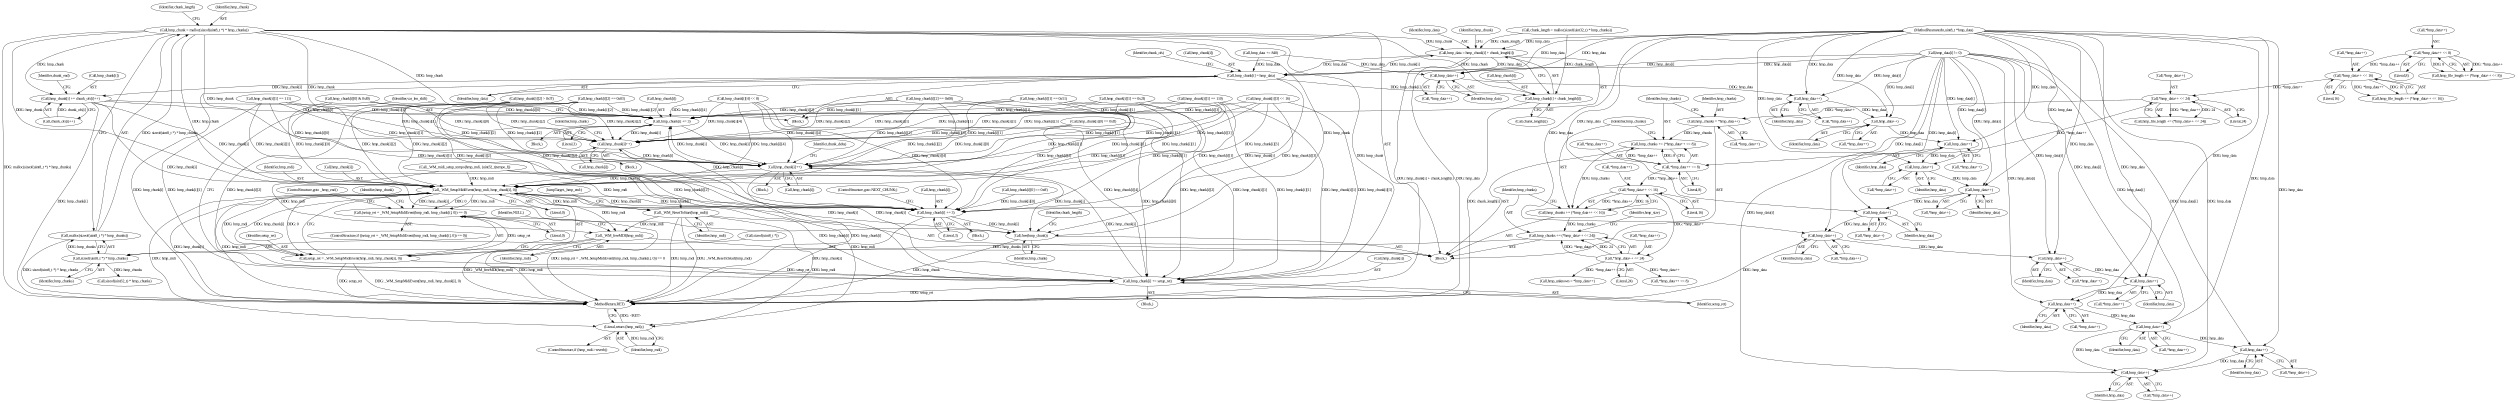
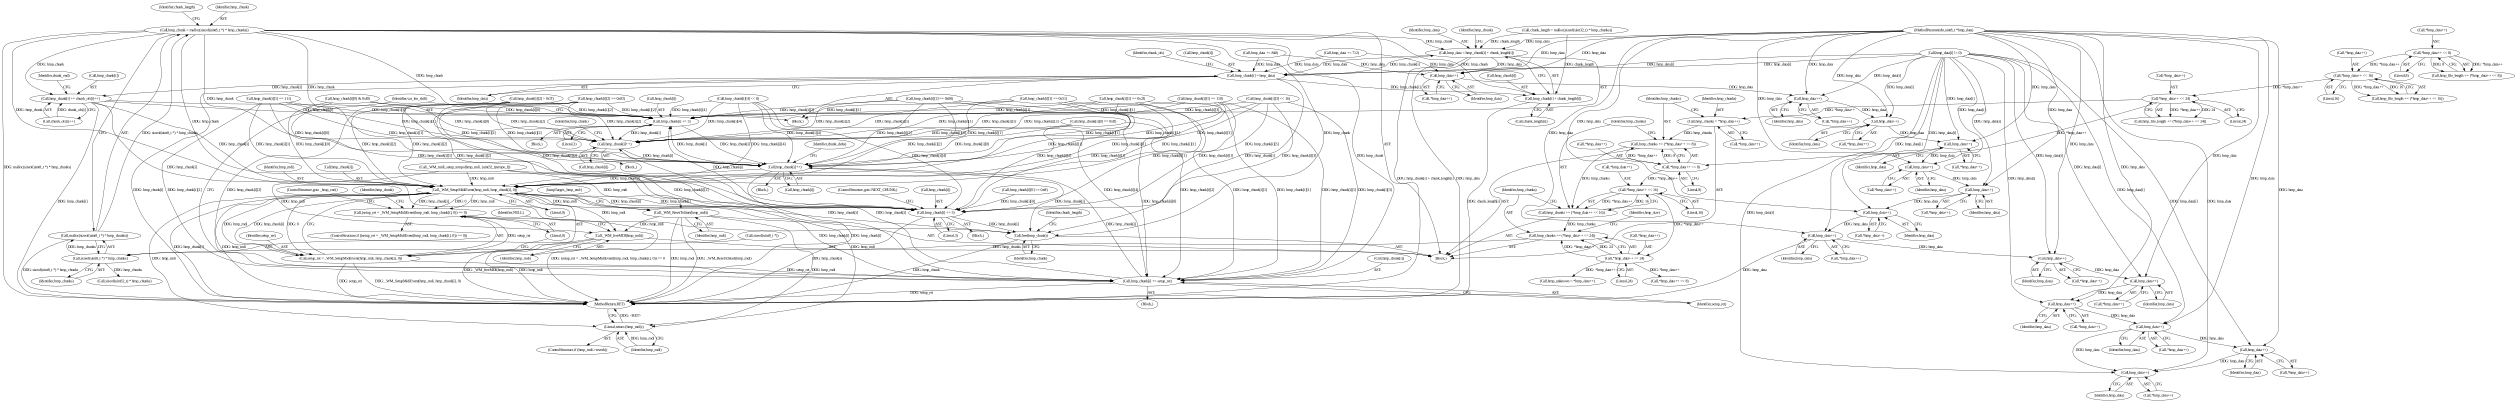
none -> (1341, 53)
